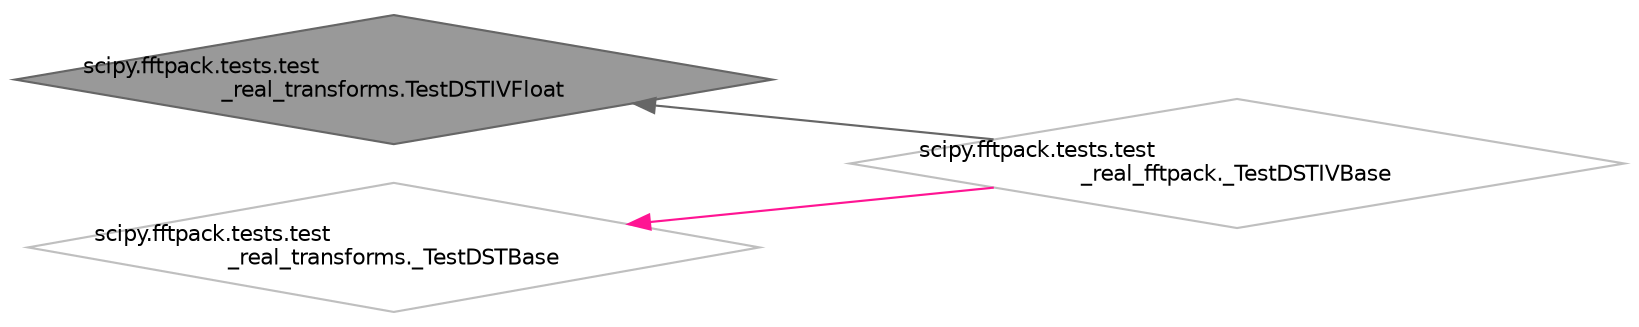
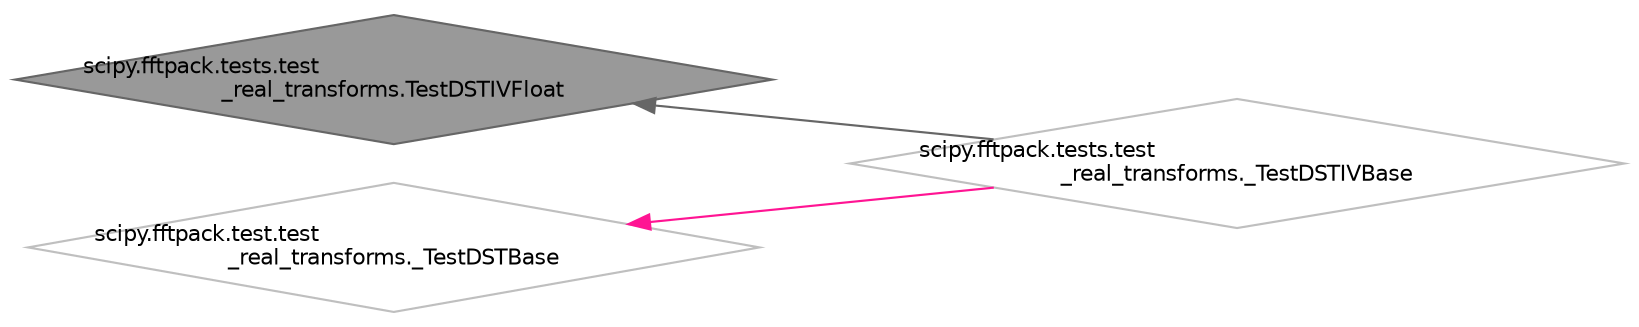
(1237, 164) -> (1237, 164)
(394, 247) -> (394, 247)
